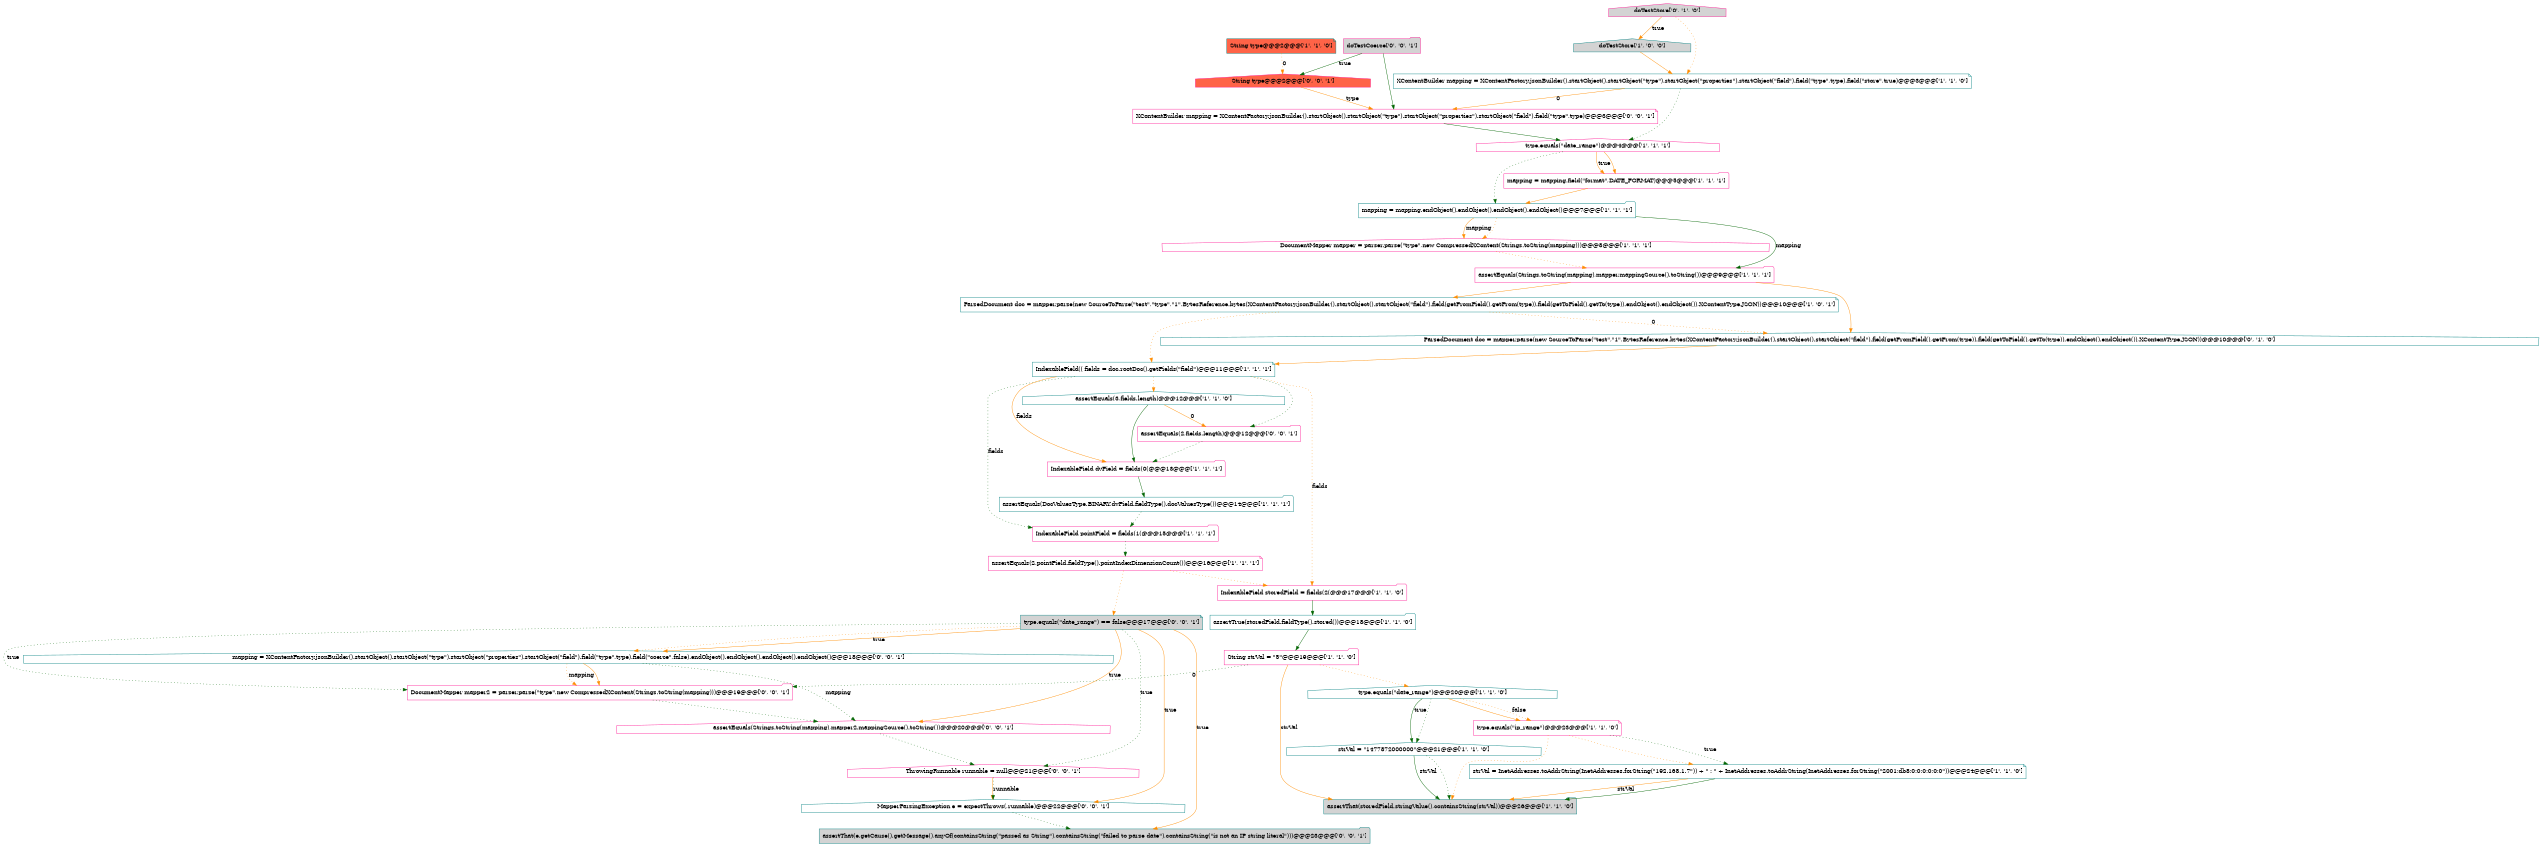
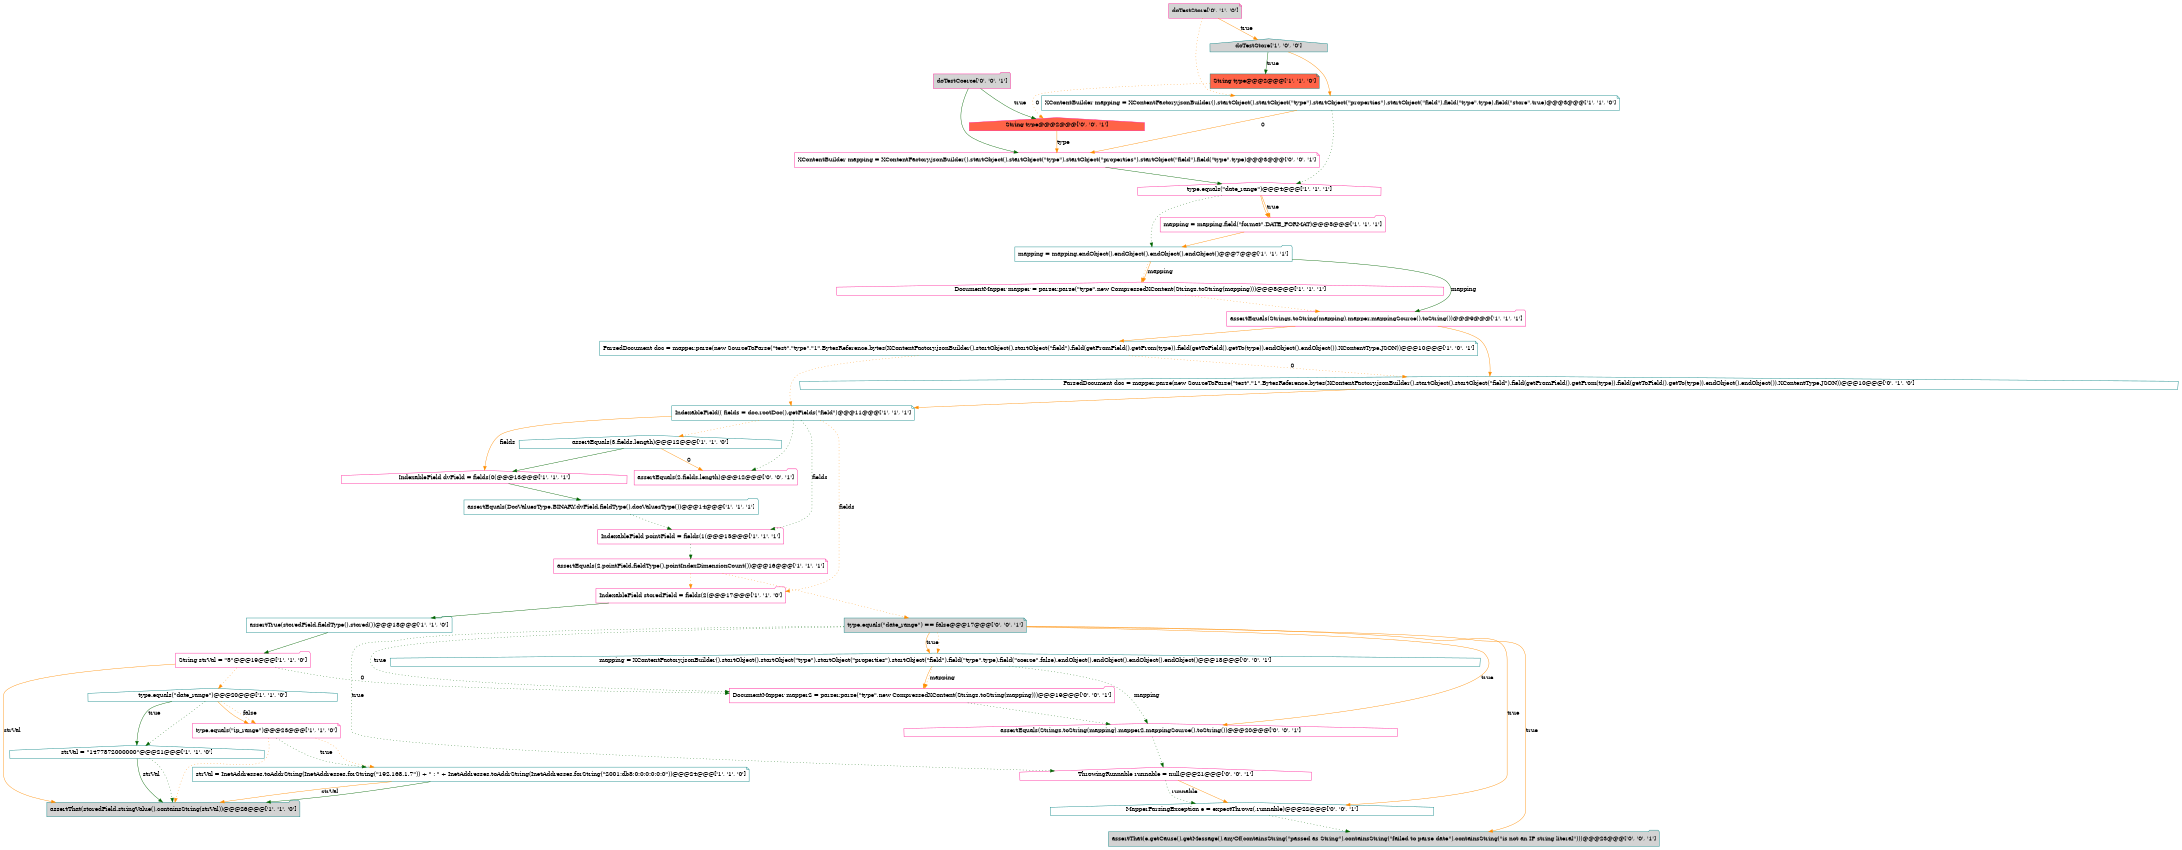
(1667, 11) -> (1205, 11)
none -> (1267, 61)
(1180, 451) -> none
(1136, 469) -> (484, 478)
